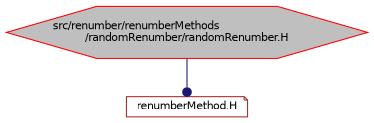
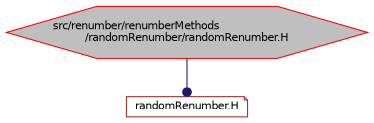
(187, 107) -> (187, 107)
